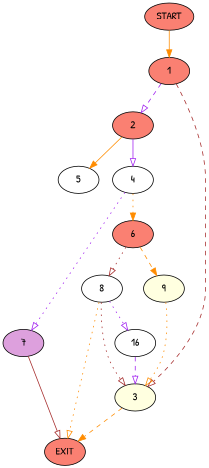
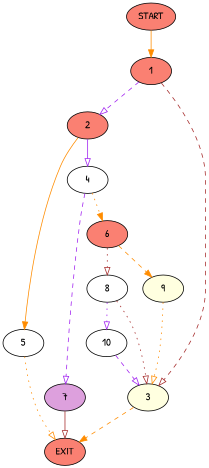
(80, 258) -> (73, 285)
(135, 343) -> (107, 343)
(84, 367) -> (33, 397)
